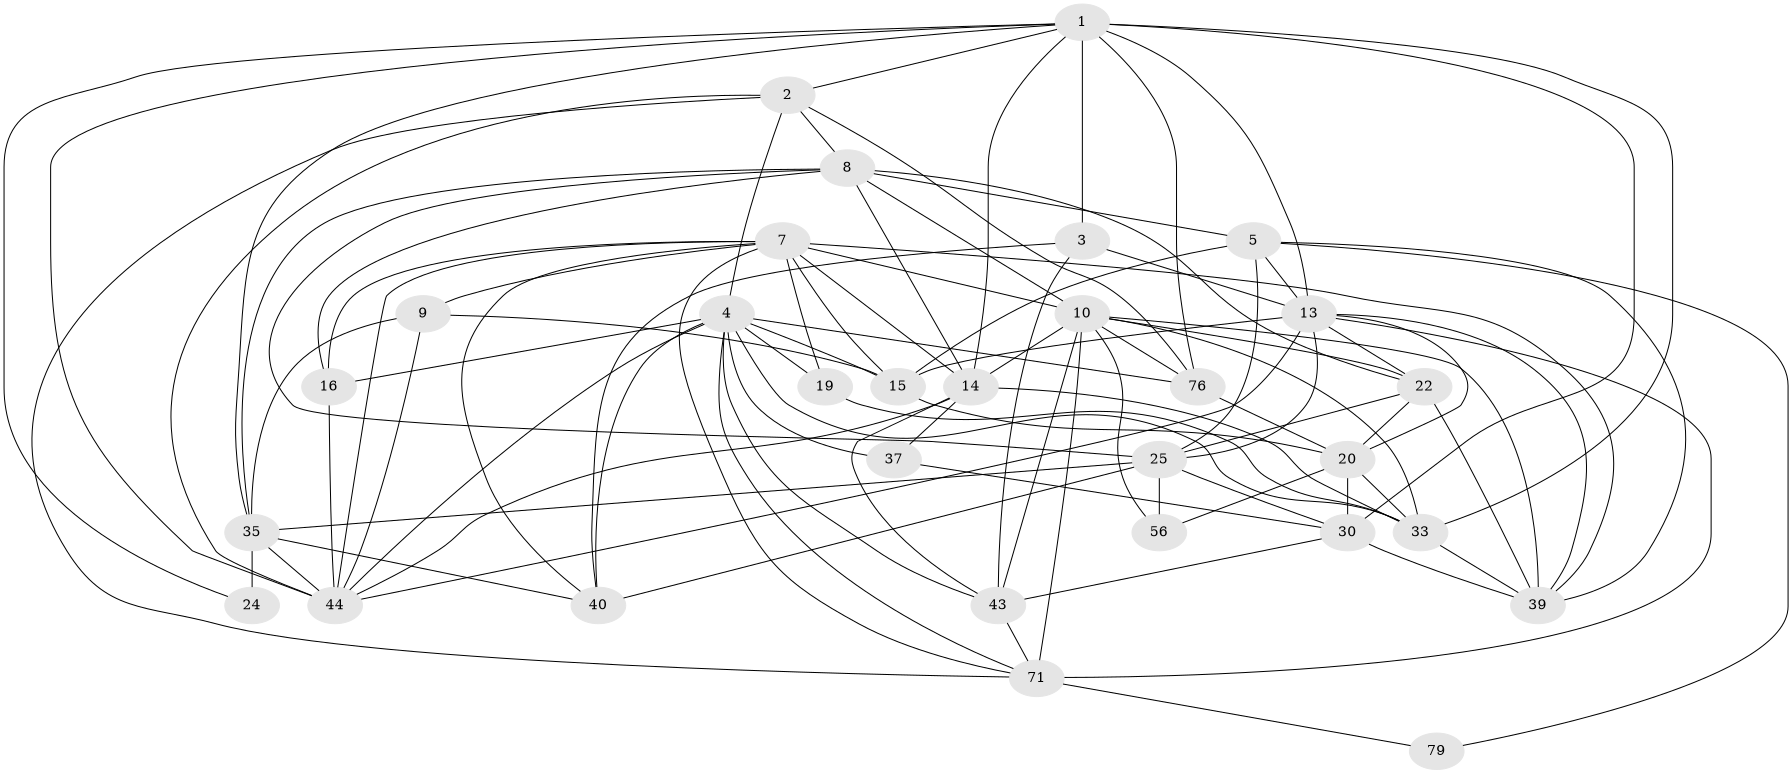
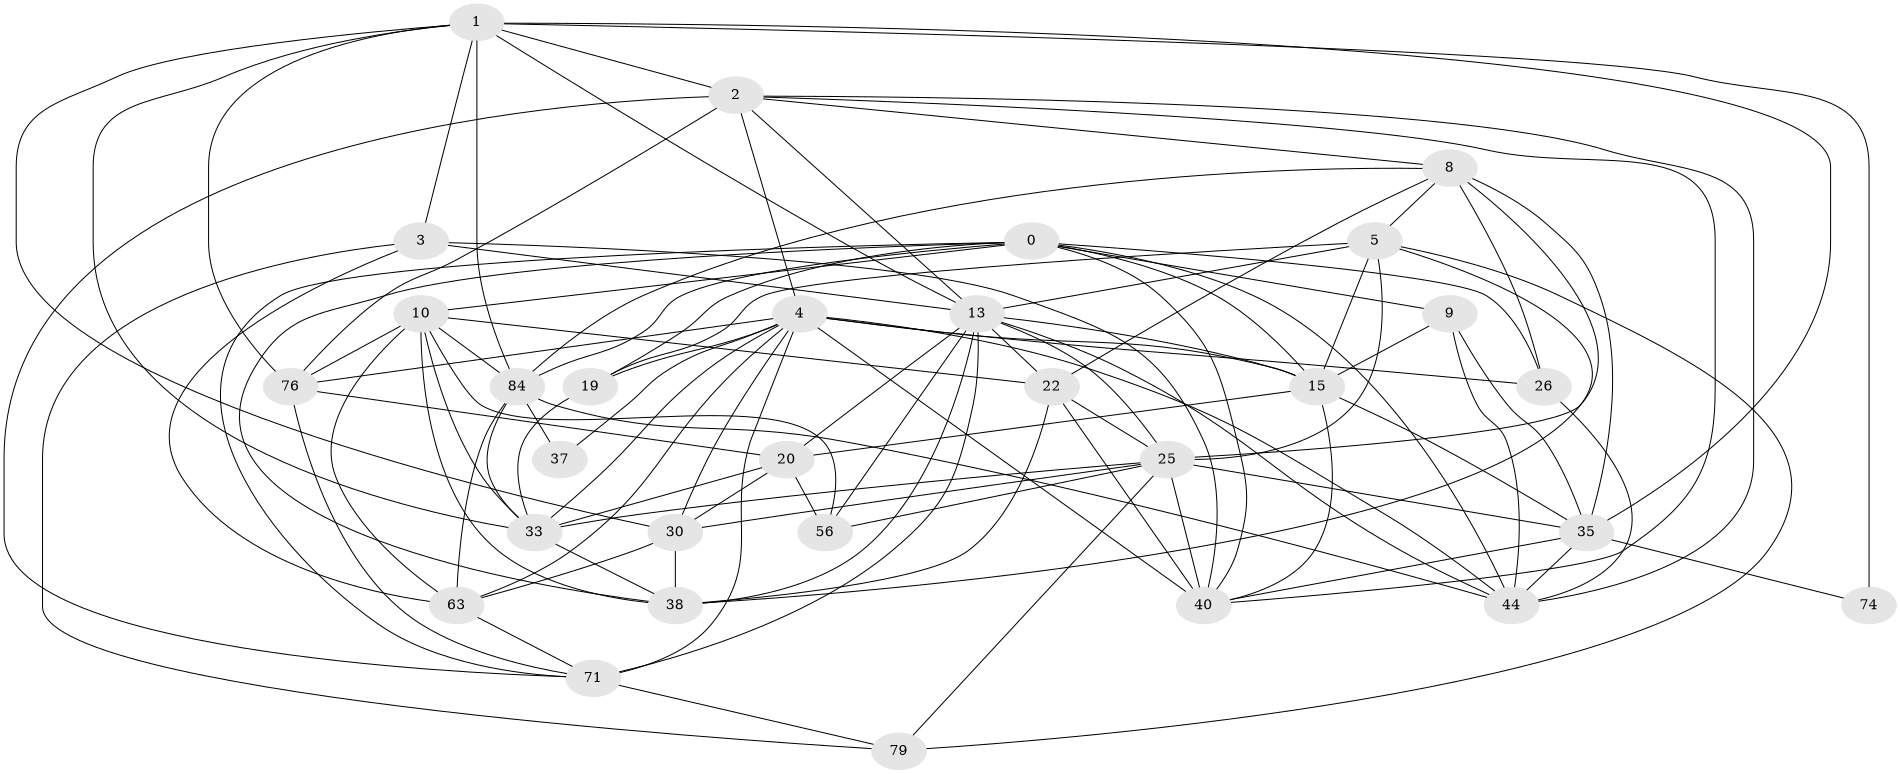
(266, 88) -> none
none -> (1588, 160)
none -> (857, 205)
(783, 241) -> (1032, 241)
(965, 241) -> none
none -> (968, 269)
(329, 387) -> (1544, 387)
(971, 387) -> (517, 387)
none -> (901, 423)
(1386, 423) -> (1125, 491)
none -> (1455, 455)
none -> (864, 488)
(1121, 496) -> (735, 410)
(1064, 497) -> (375, 582)
none -> (1325, 528)
(252, 605) -> (1869, 605)
(998, 605) -> (457, 605)
(1538, 605) -> (675, 605)
none -> (1033, 606)
none -> (154, 664)
